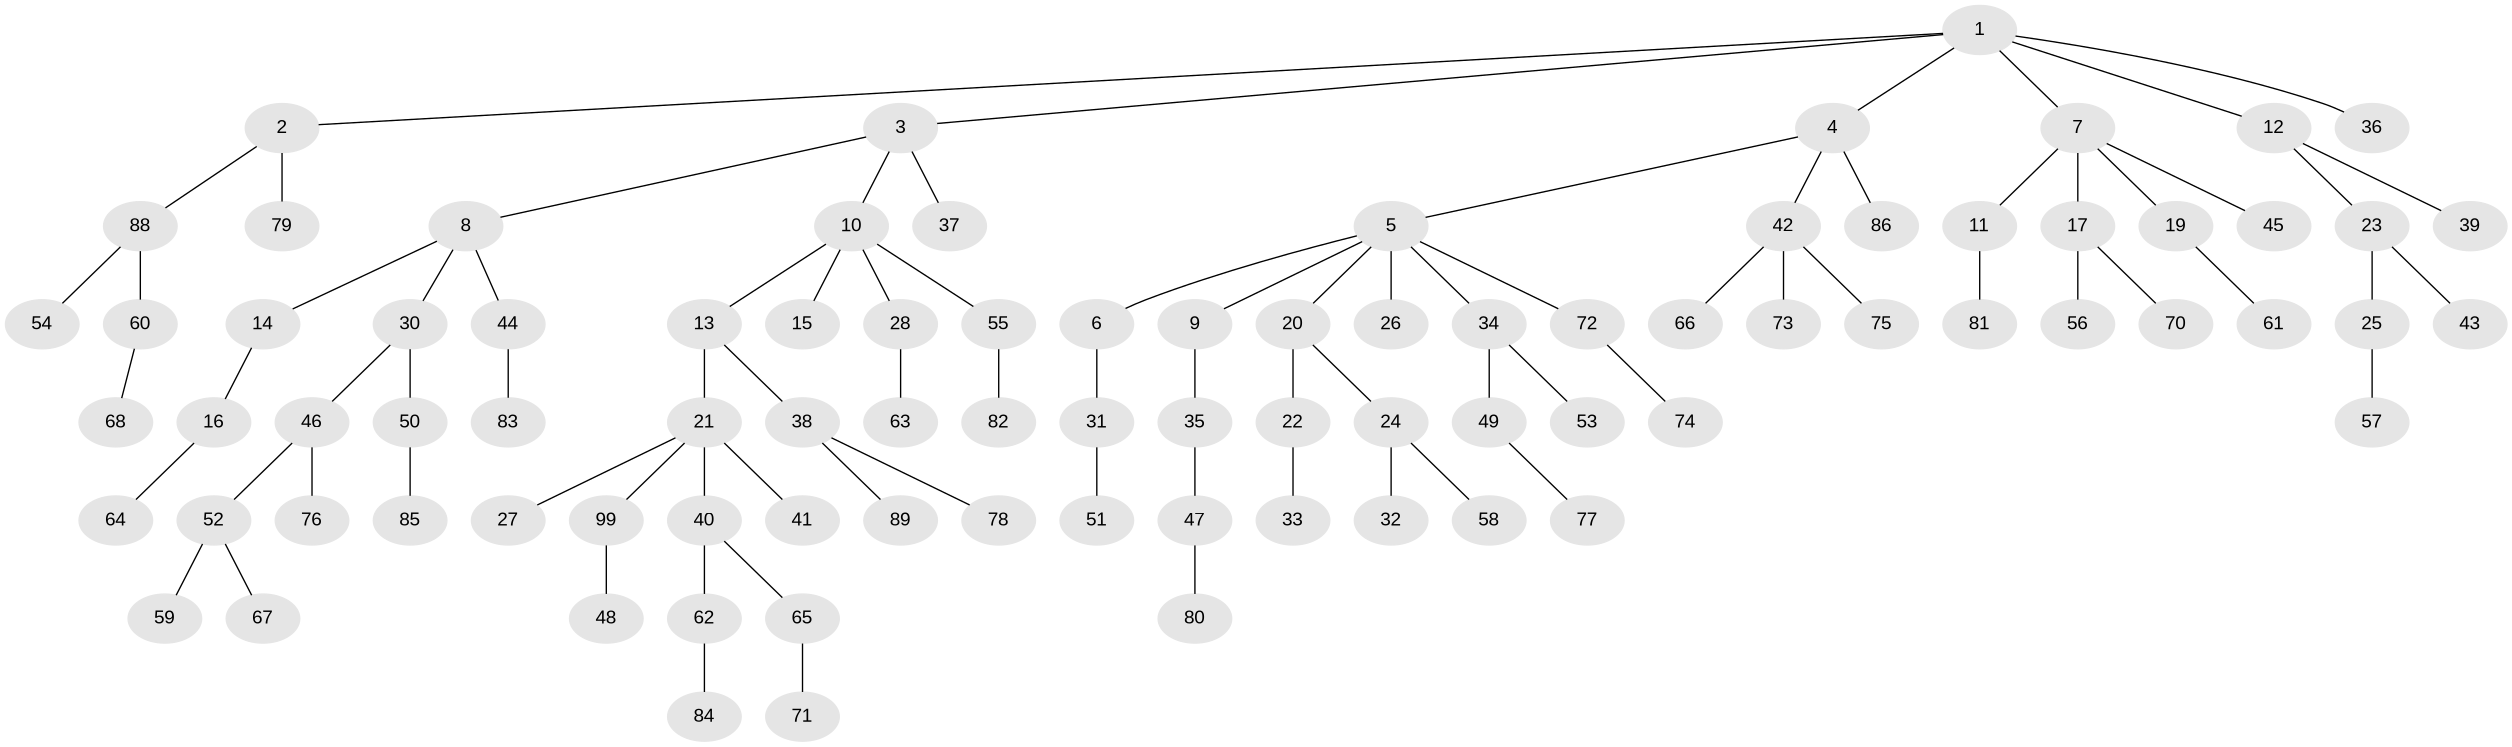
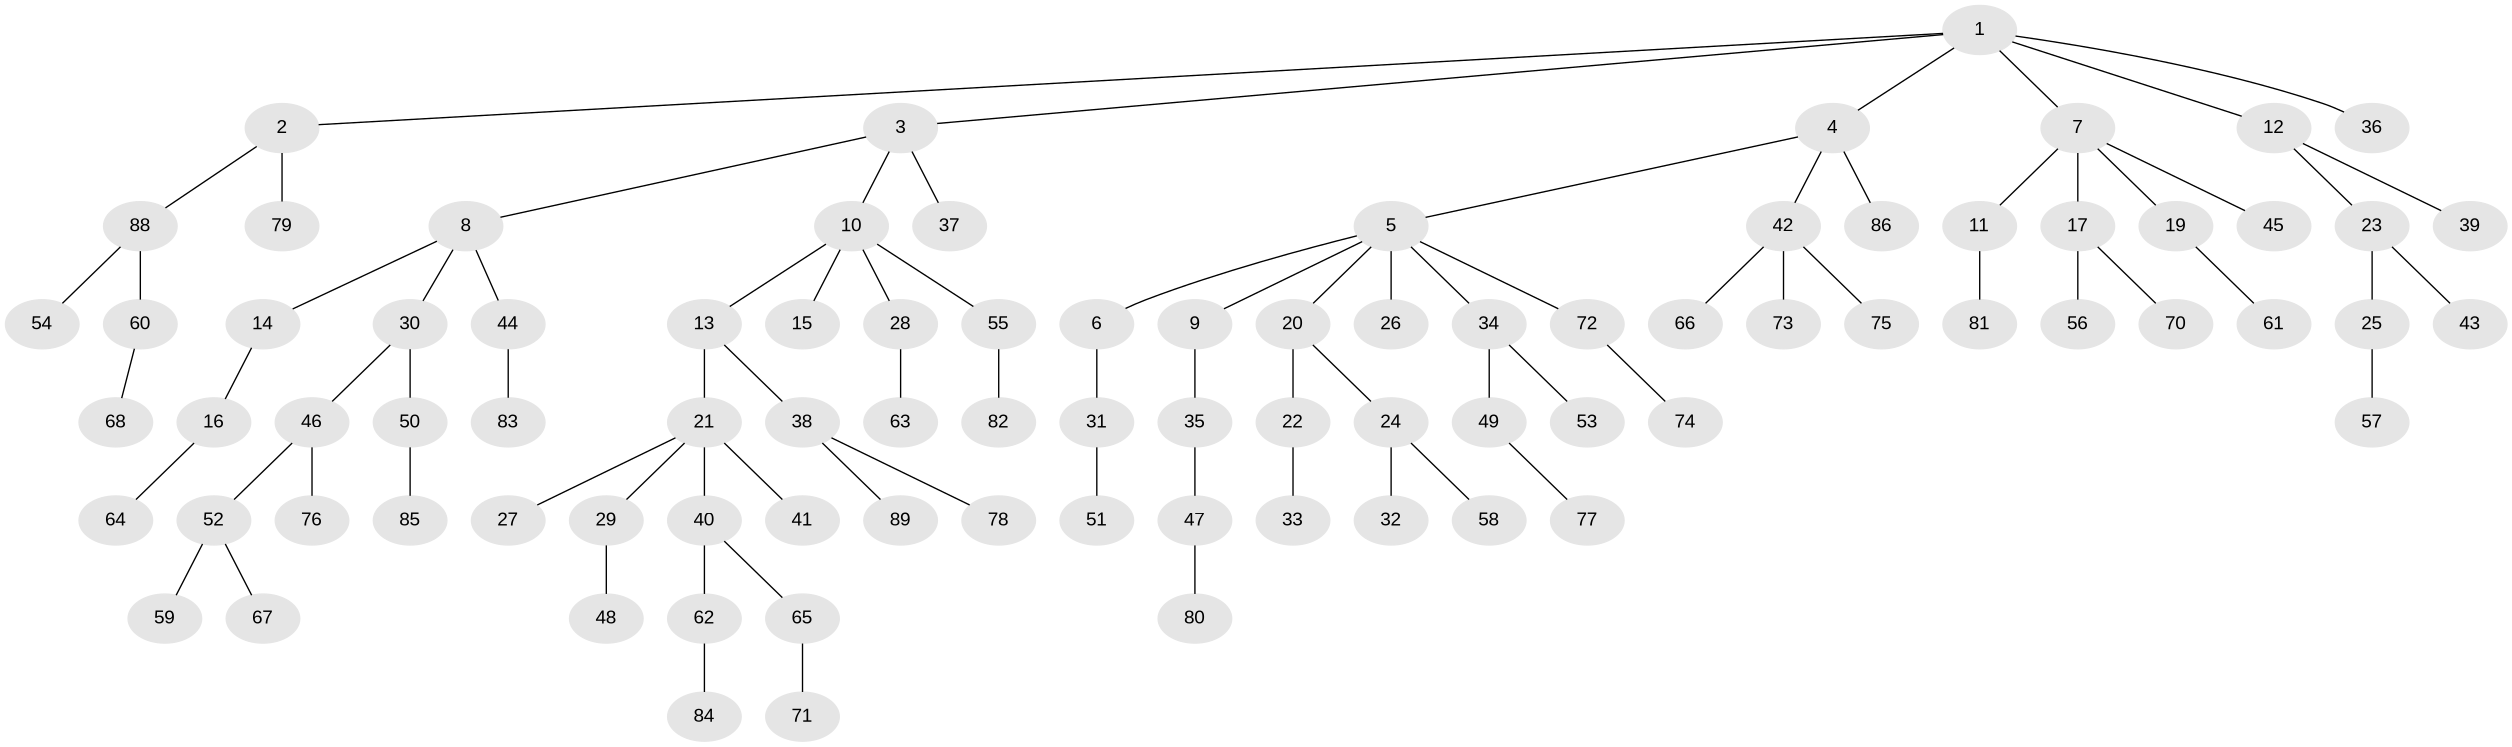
(606, 520) -> (606, 520)
